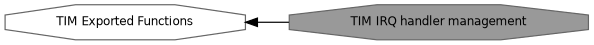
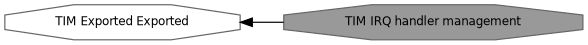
(125, 22) -> (123, 22)
